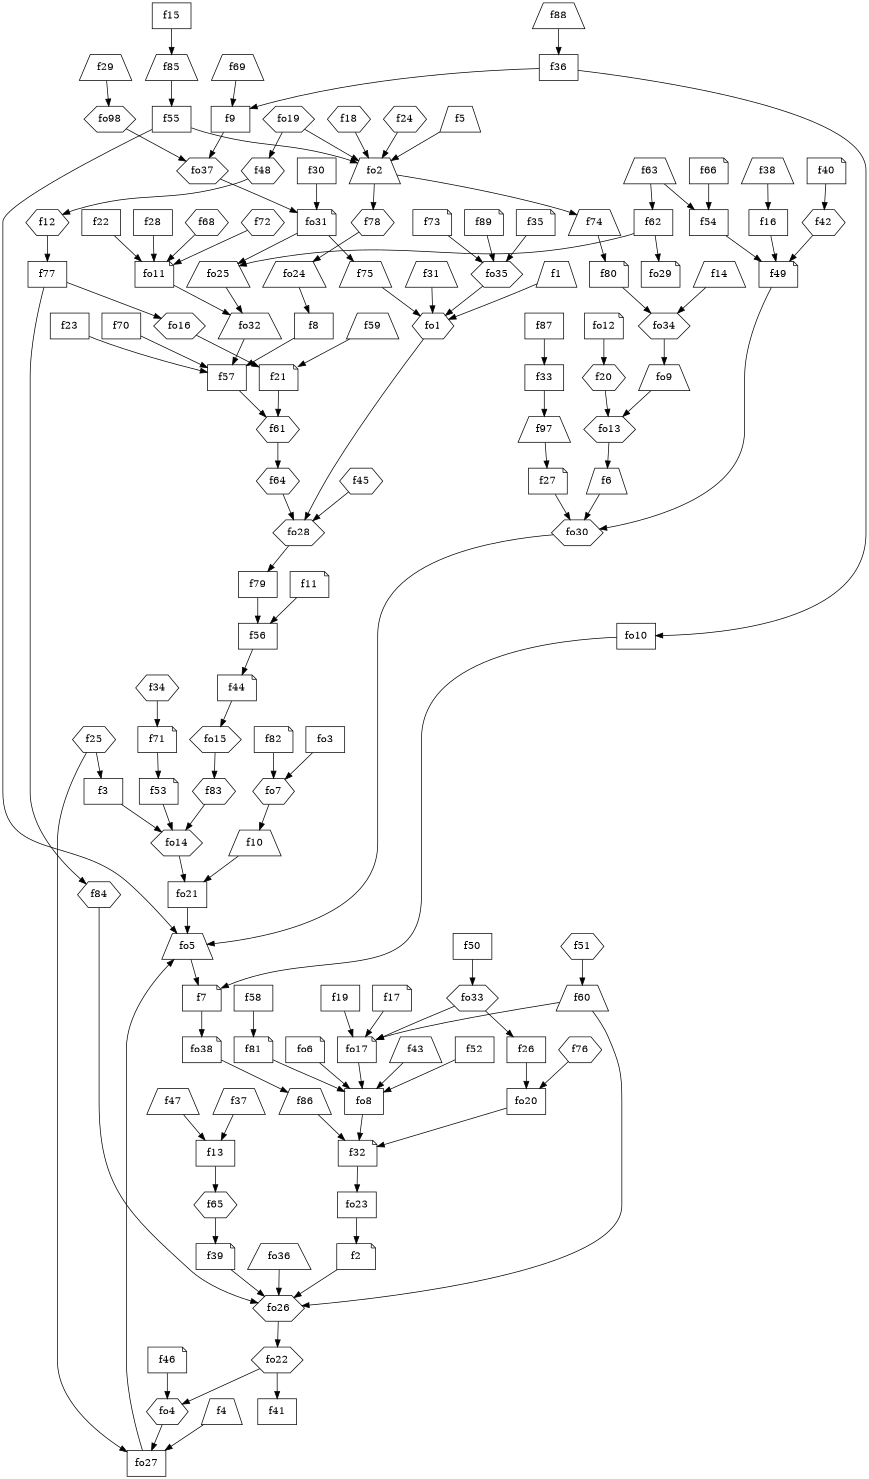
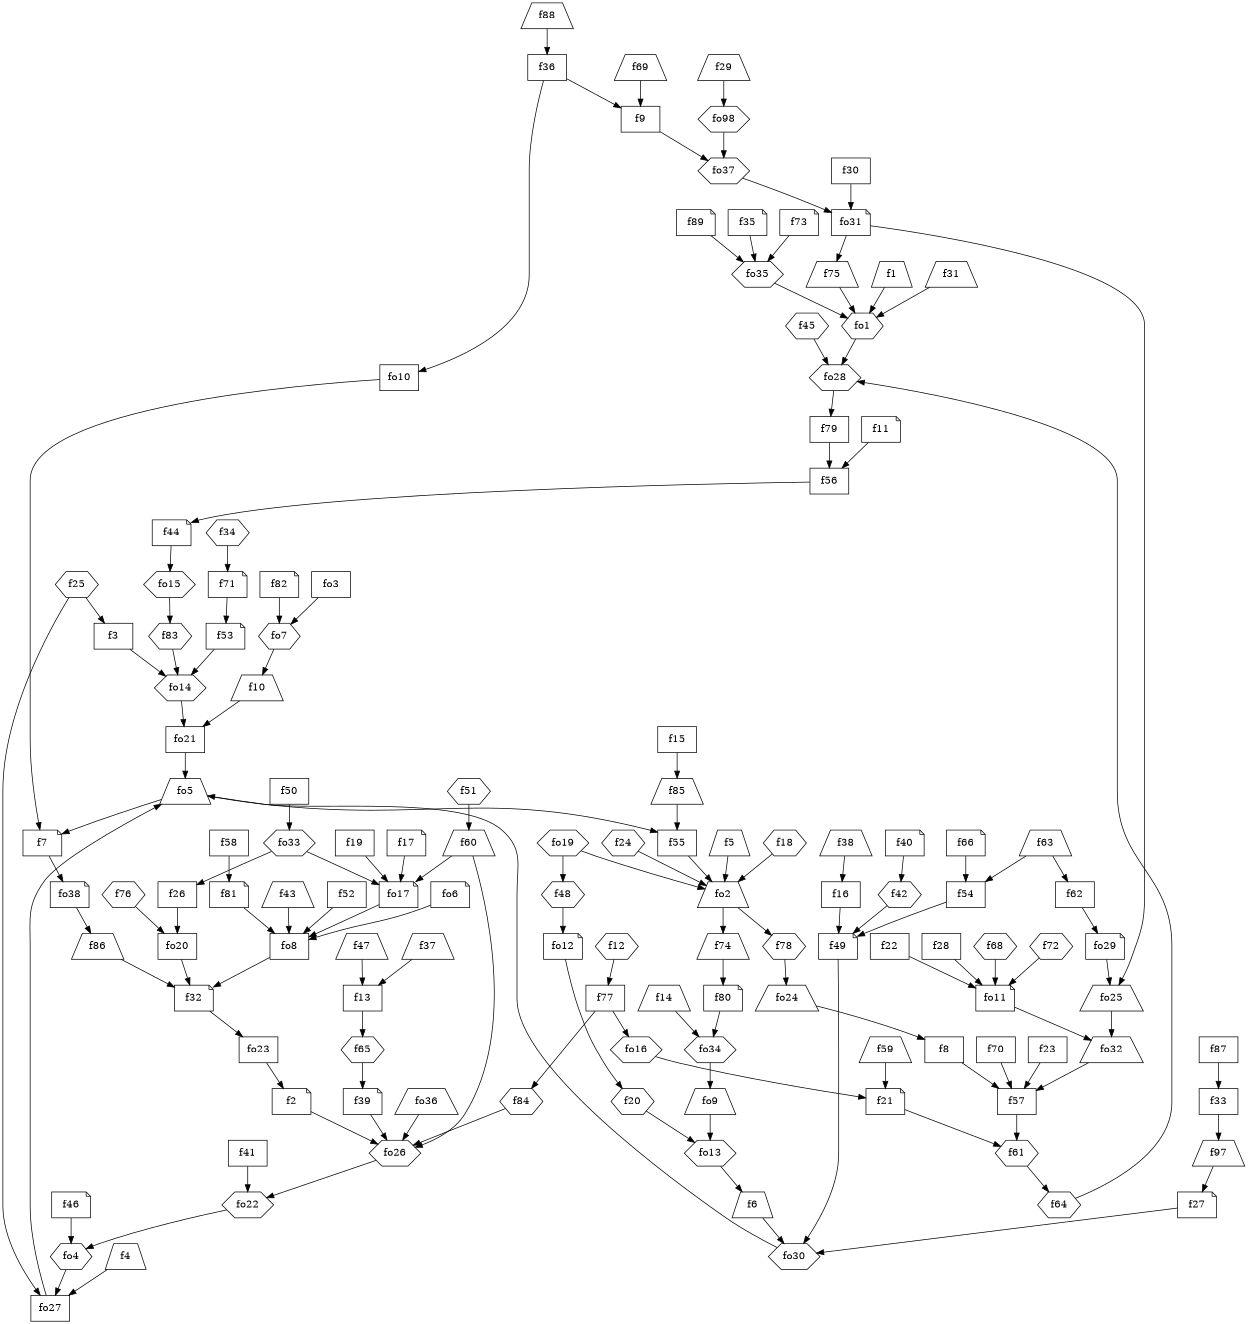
(159, 196) -> (563, 917)
(440, 252) -> (1108, 969)
(3, 533) -> (463, 808)
(277, 1382) -> (248, 1176)
